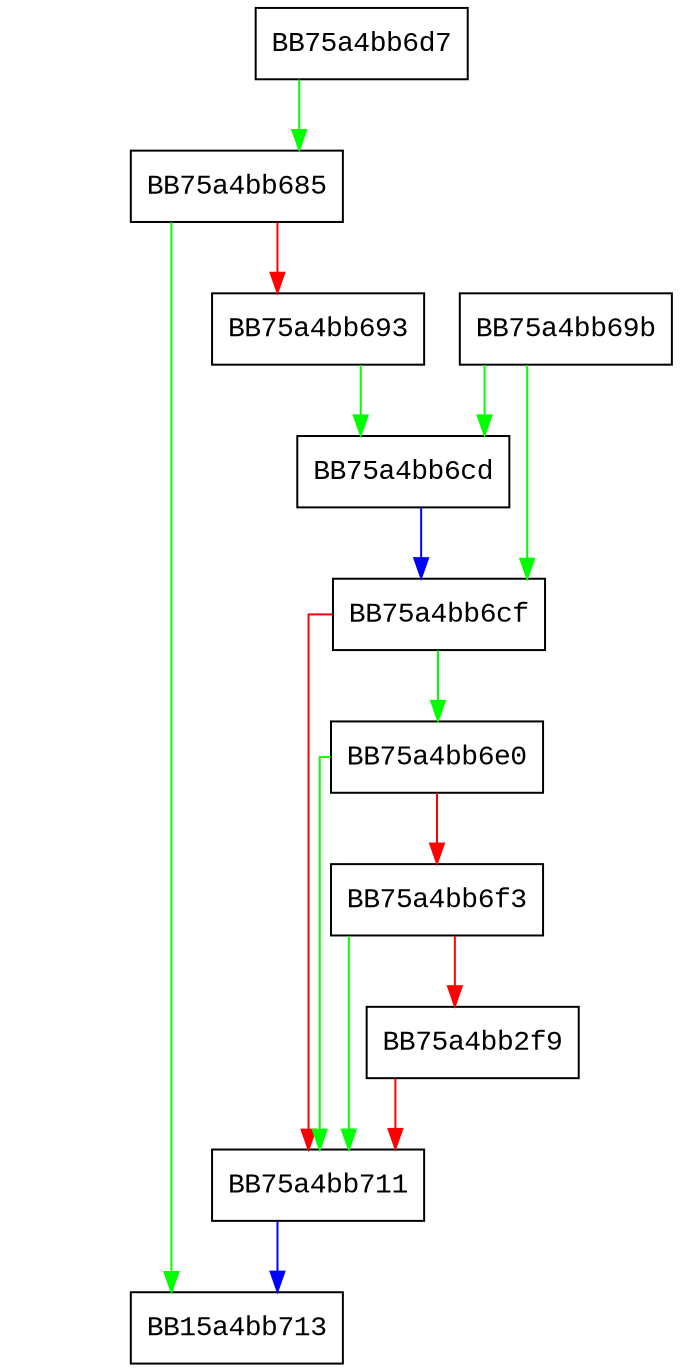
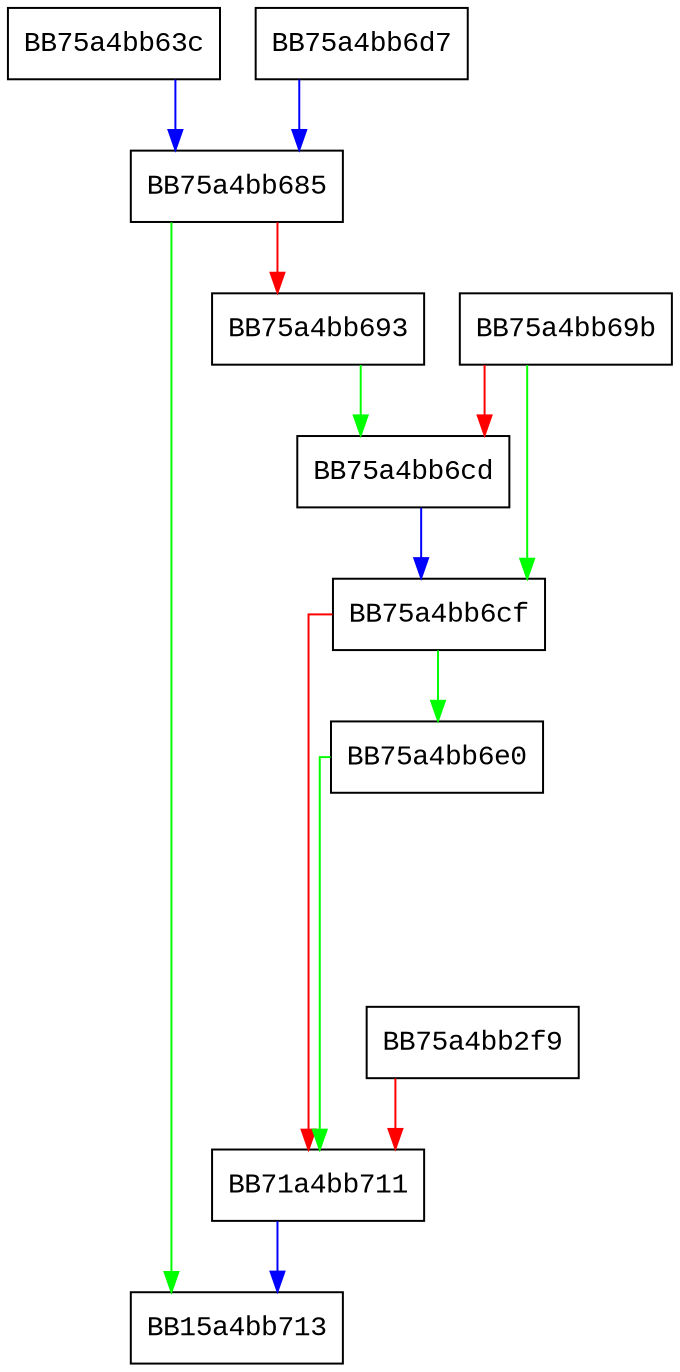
none -> (114, 44)
(299, 105) -> (299, 105)
(485, 390) -> (485, 390)
(437, 900) -> none
(318, 1185) -> (318, 1185)
